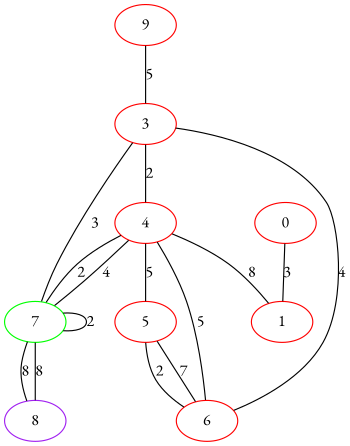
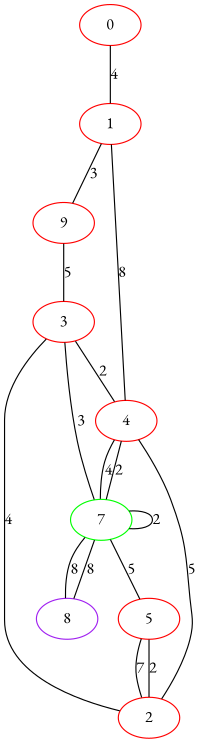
none -> (87, 173)
(146, 272) -> (125, 569)
(287, 272) -> (114, 75)
(207, 421) -> (149, 718)
